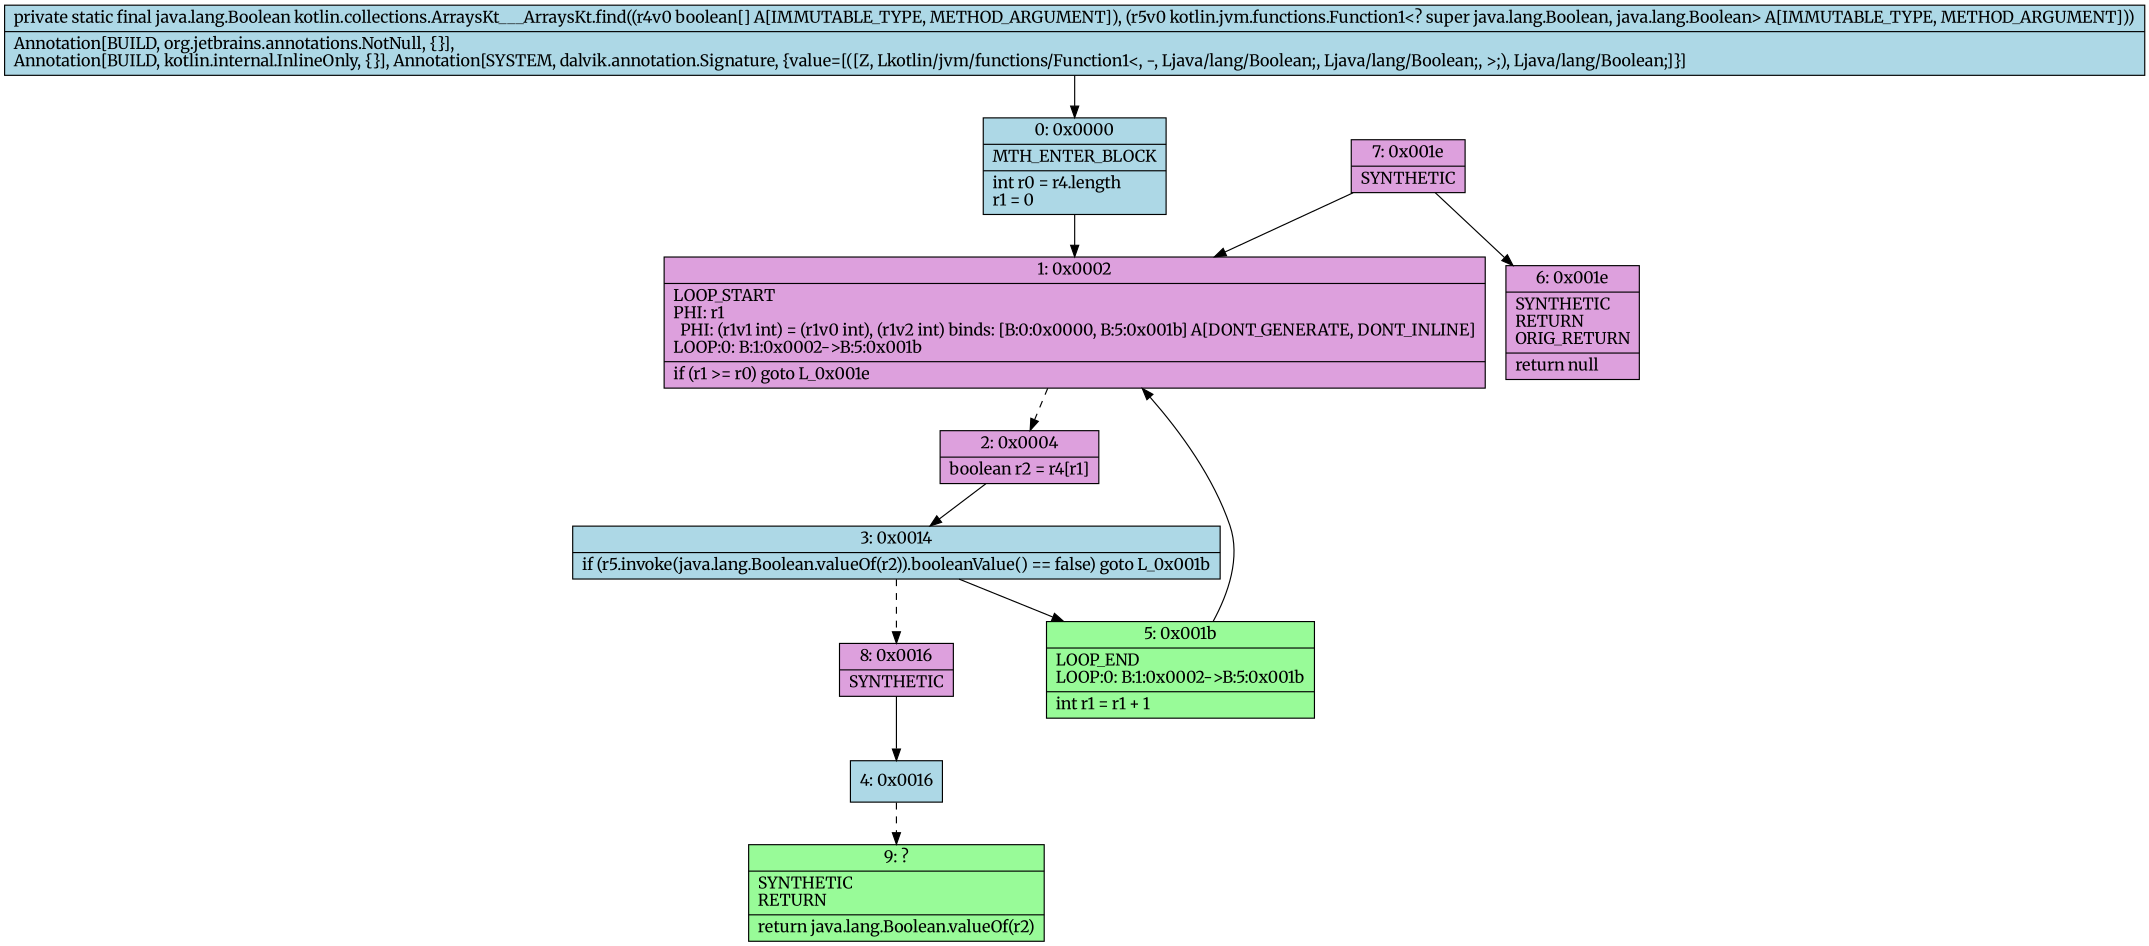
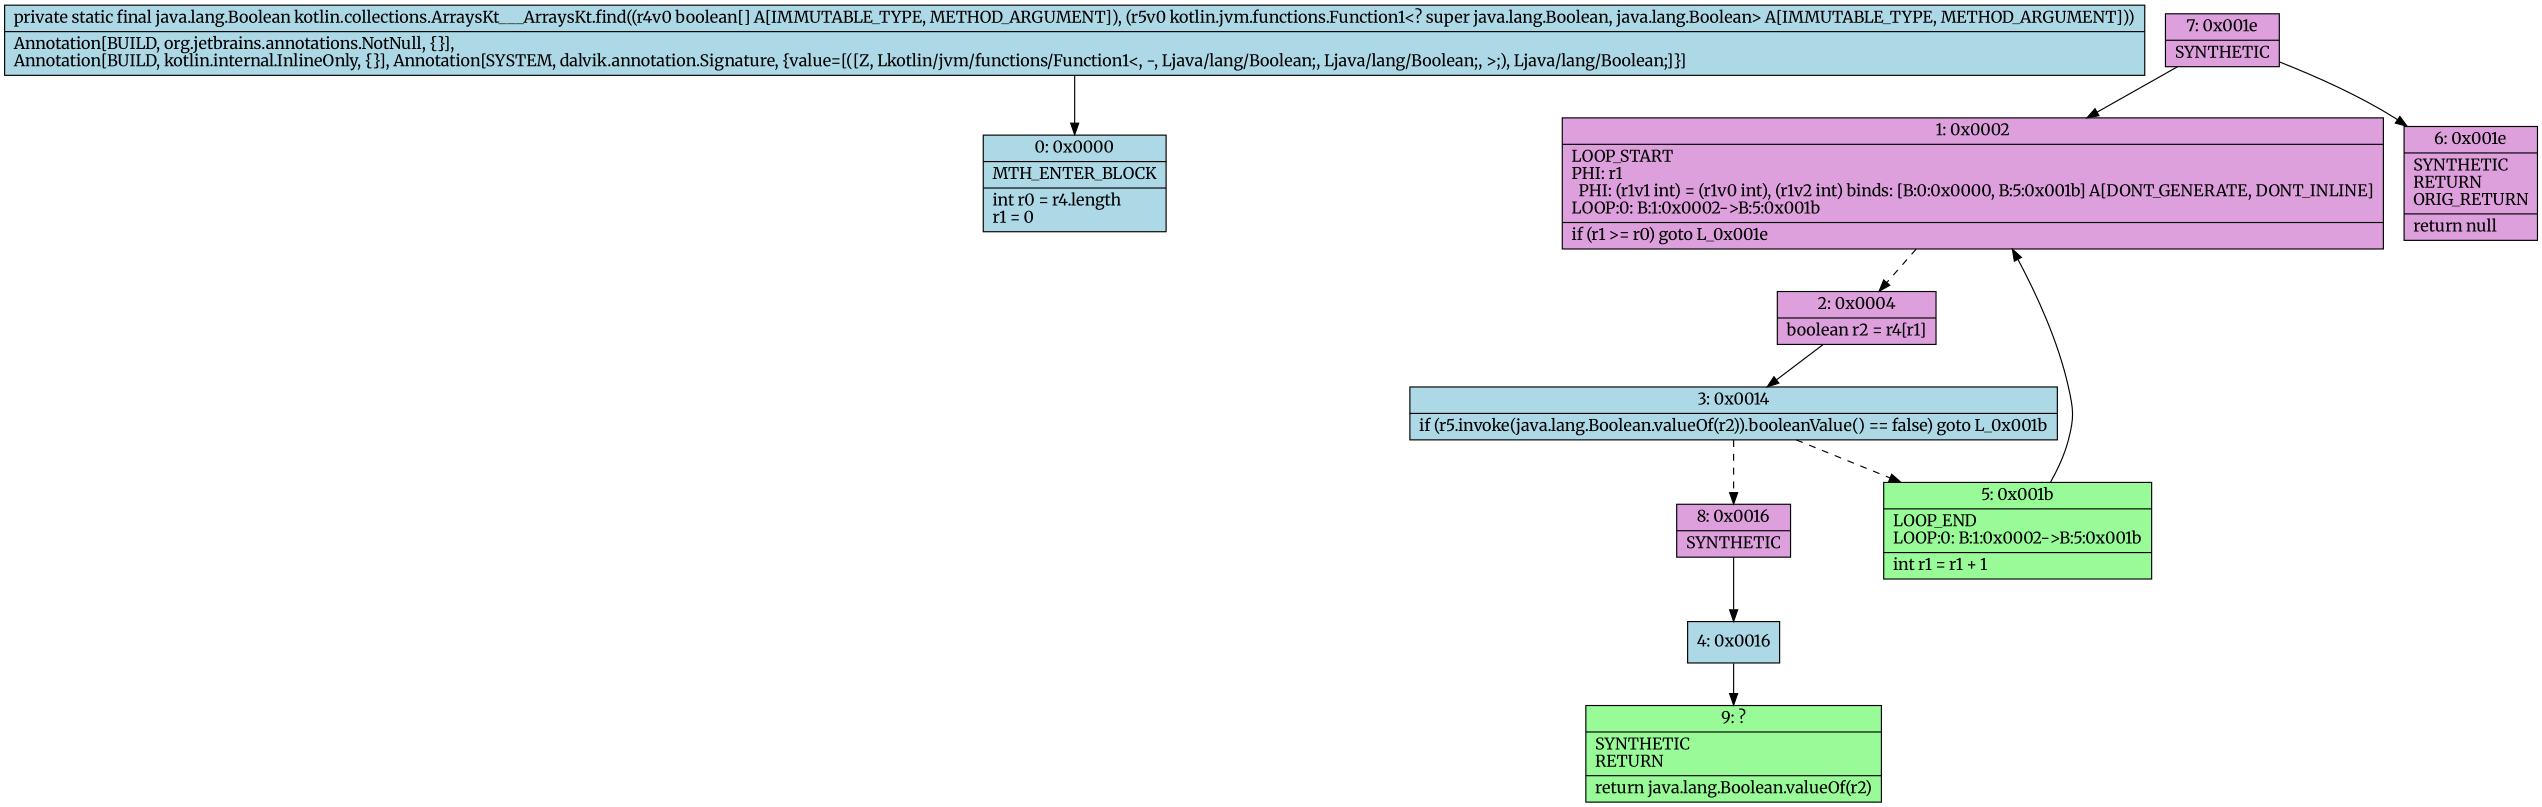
(1075, 230) -> none
(1006, 598) -> (1843, 459)
(896, 818) -> (1734, 678)
